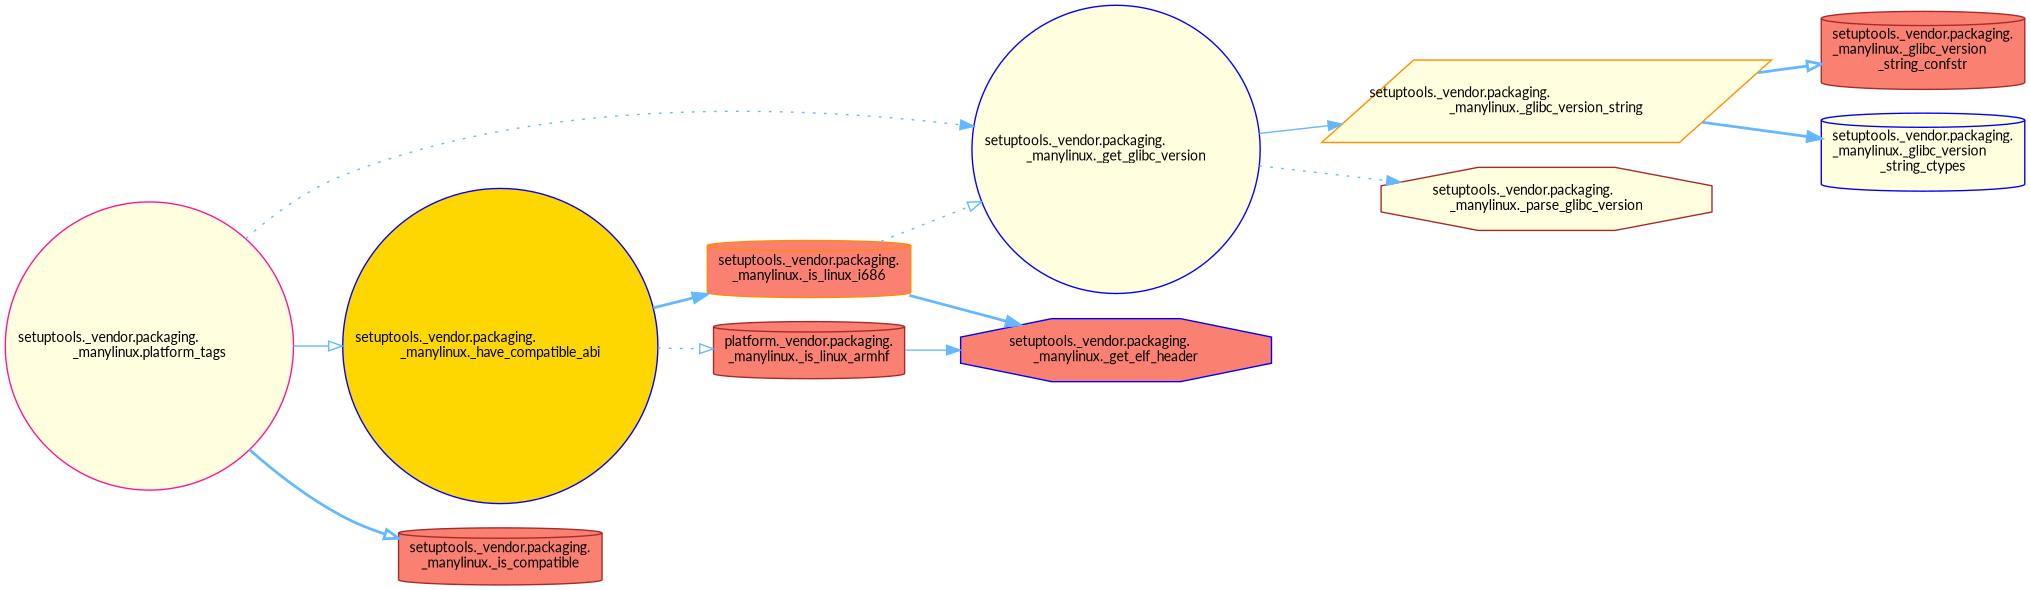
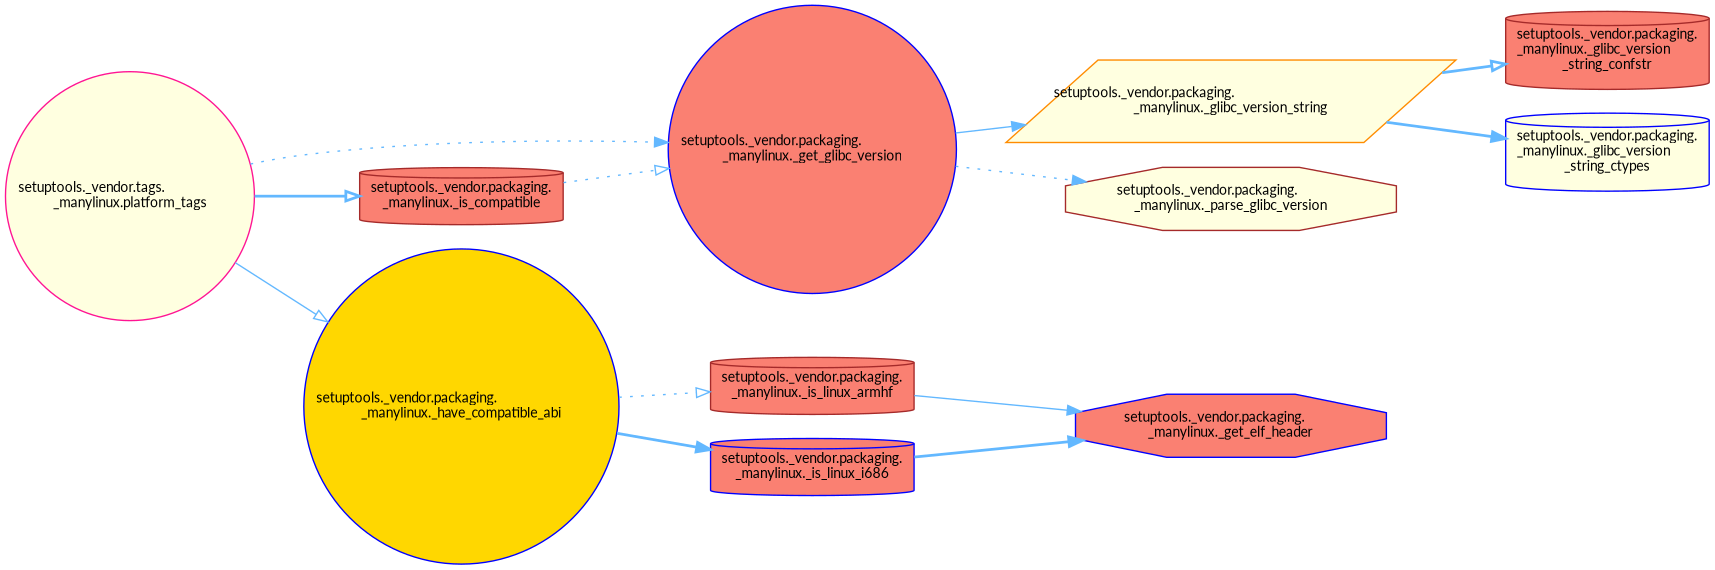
(1116, 149) -> (812, 149)
(925, 224) -> (609, 176)
(809, 269) -> (812, 467)
(149, 346) -> (130, 196)
(809, 350) -> (812, 386)
